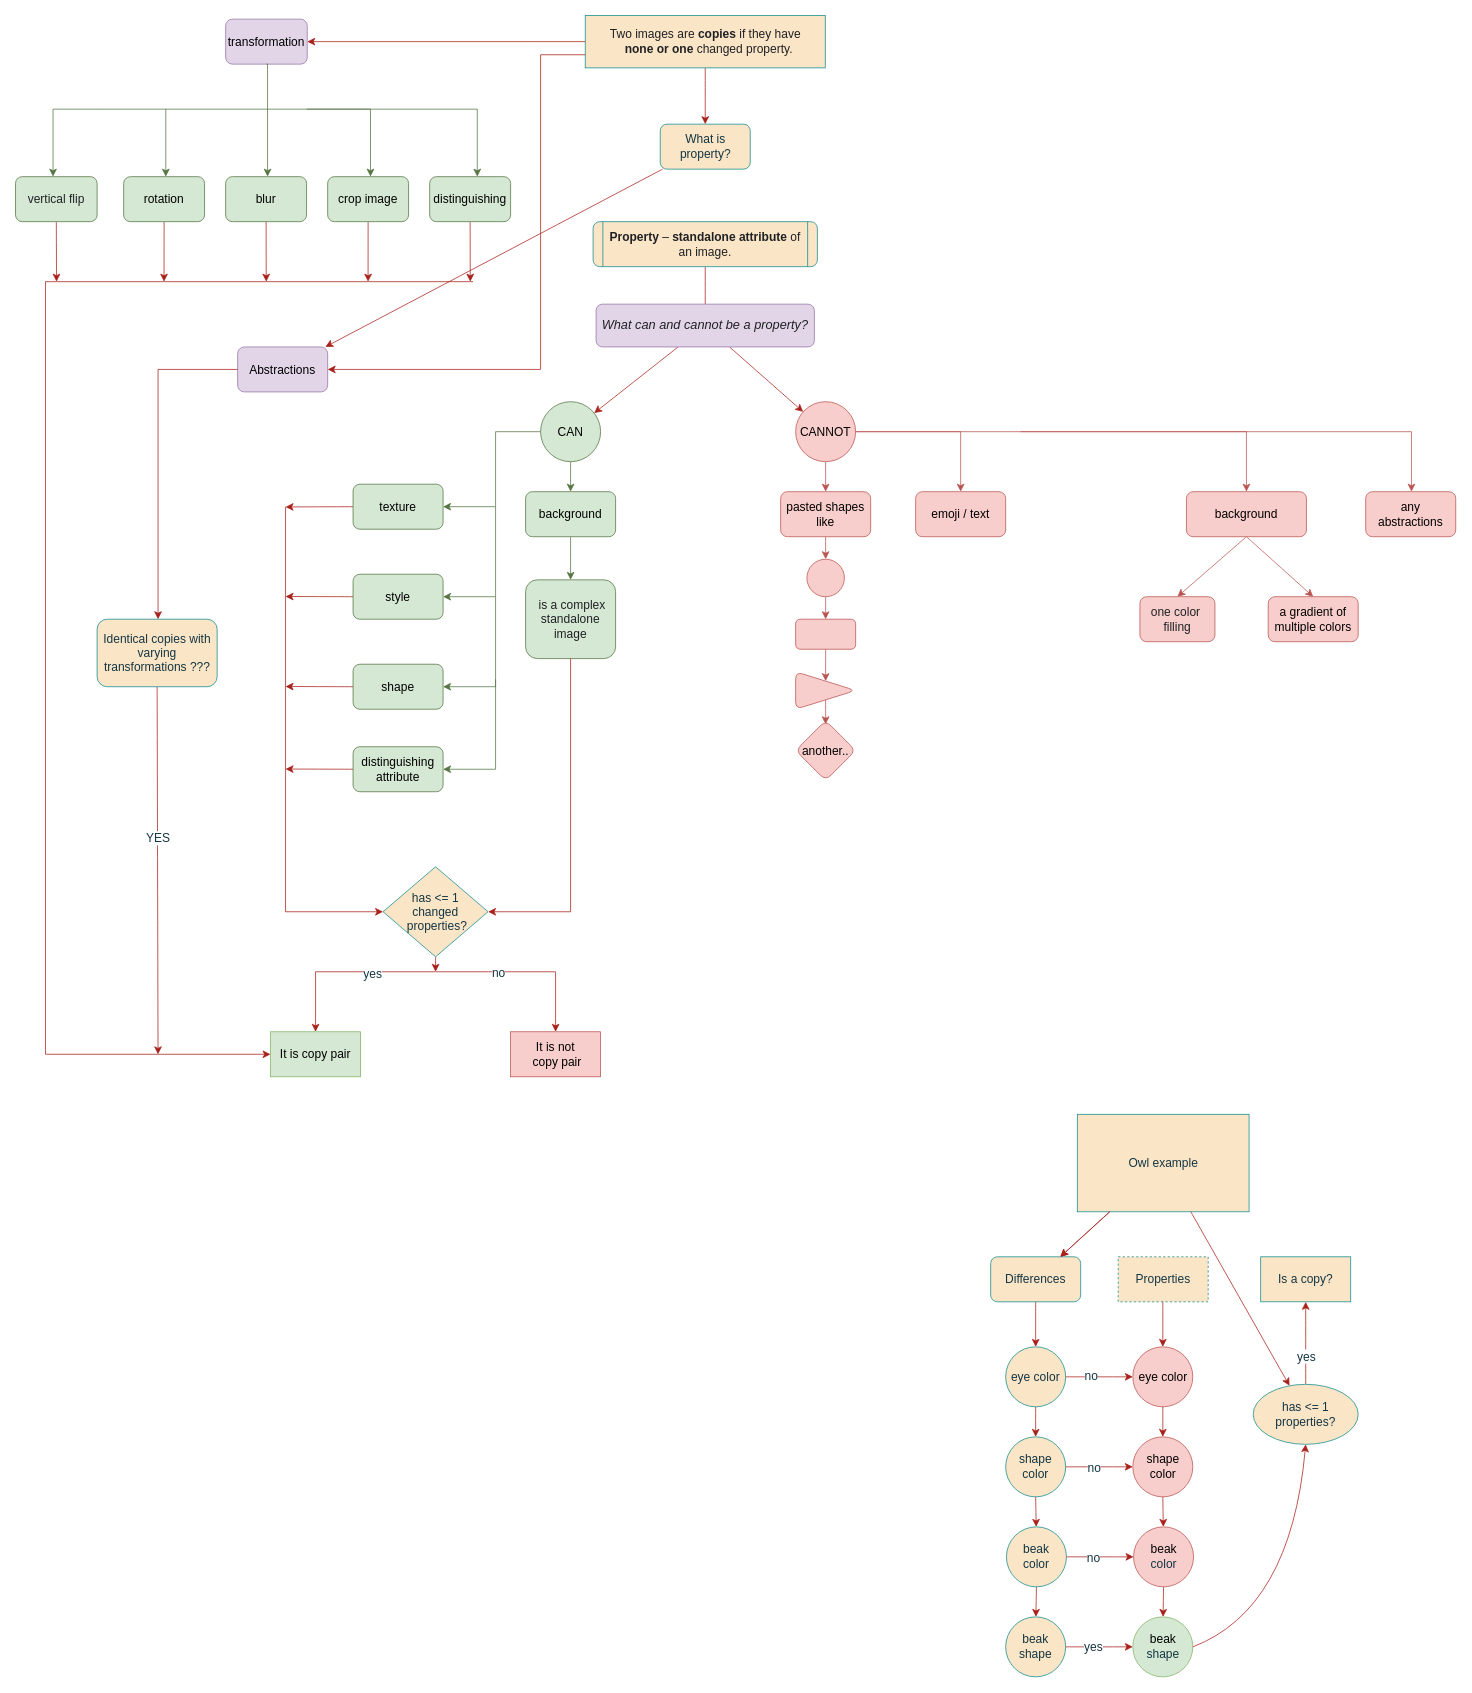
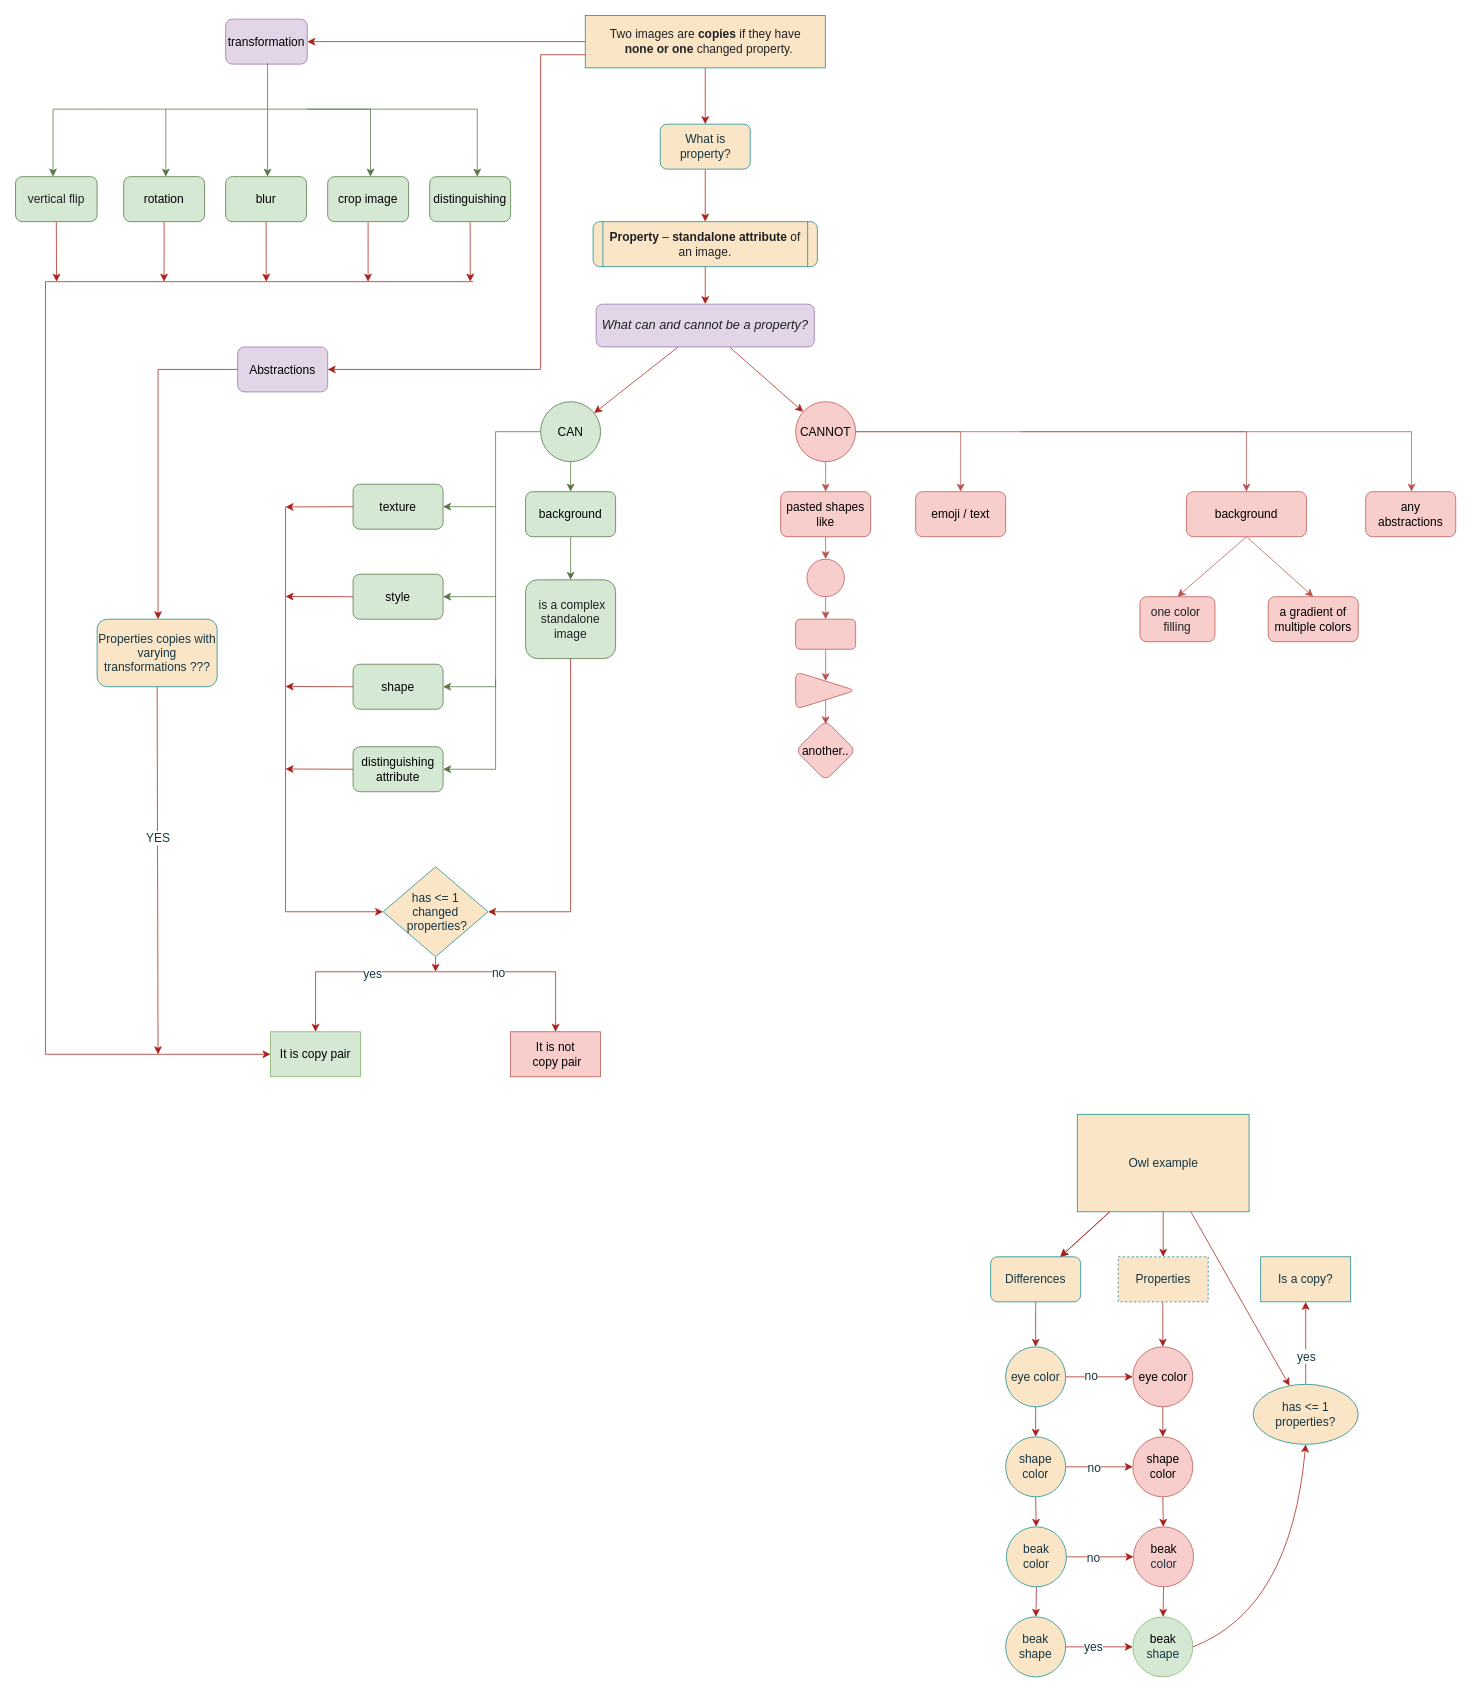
(495, 257) -> (705, 191)
(705, 299) -> (705, 296)
(157, 653) -> (157, 653)
none -> (1163, 1231)
